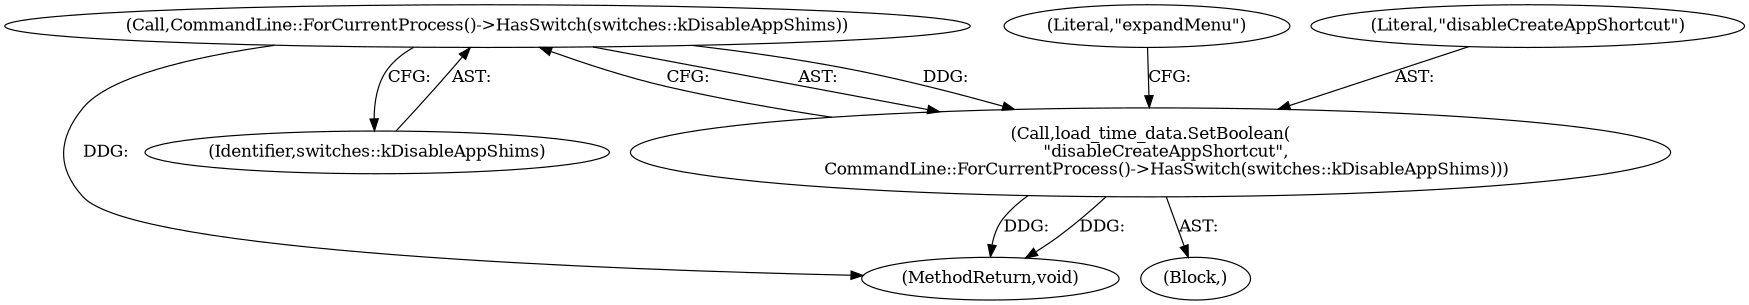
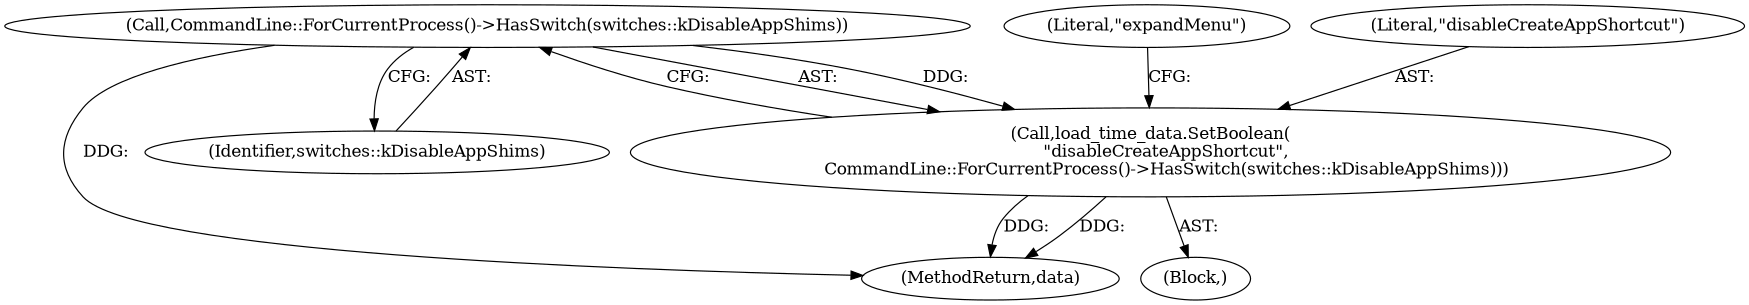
(990, 279) -> (990, 279)
